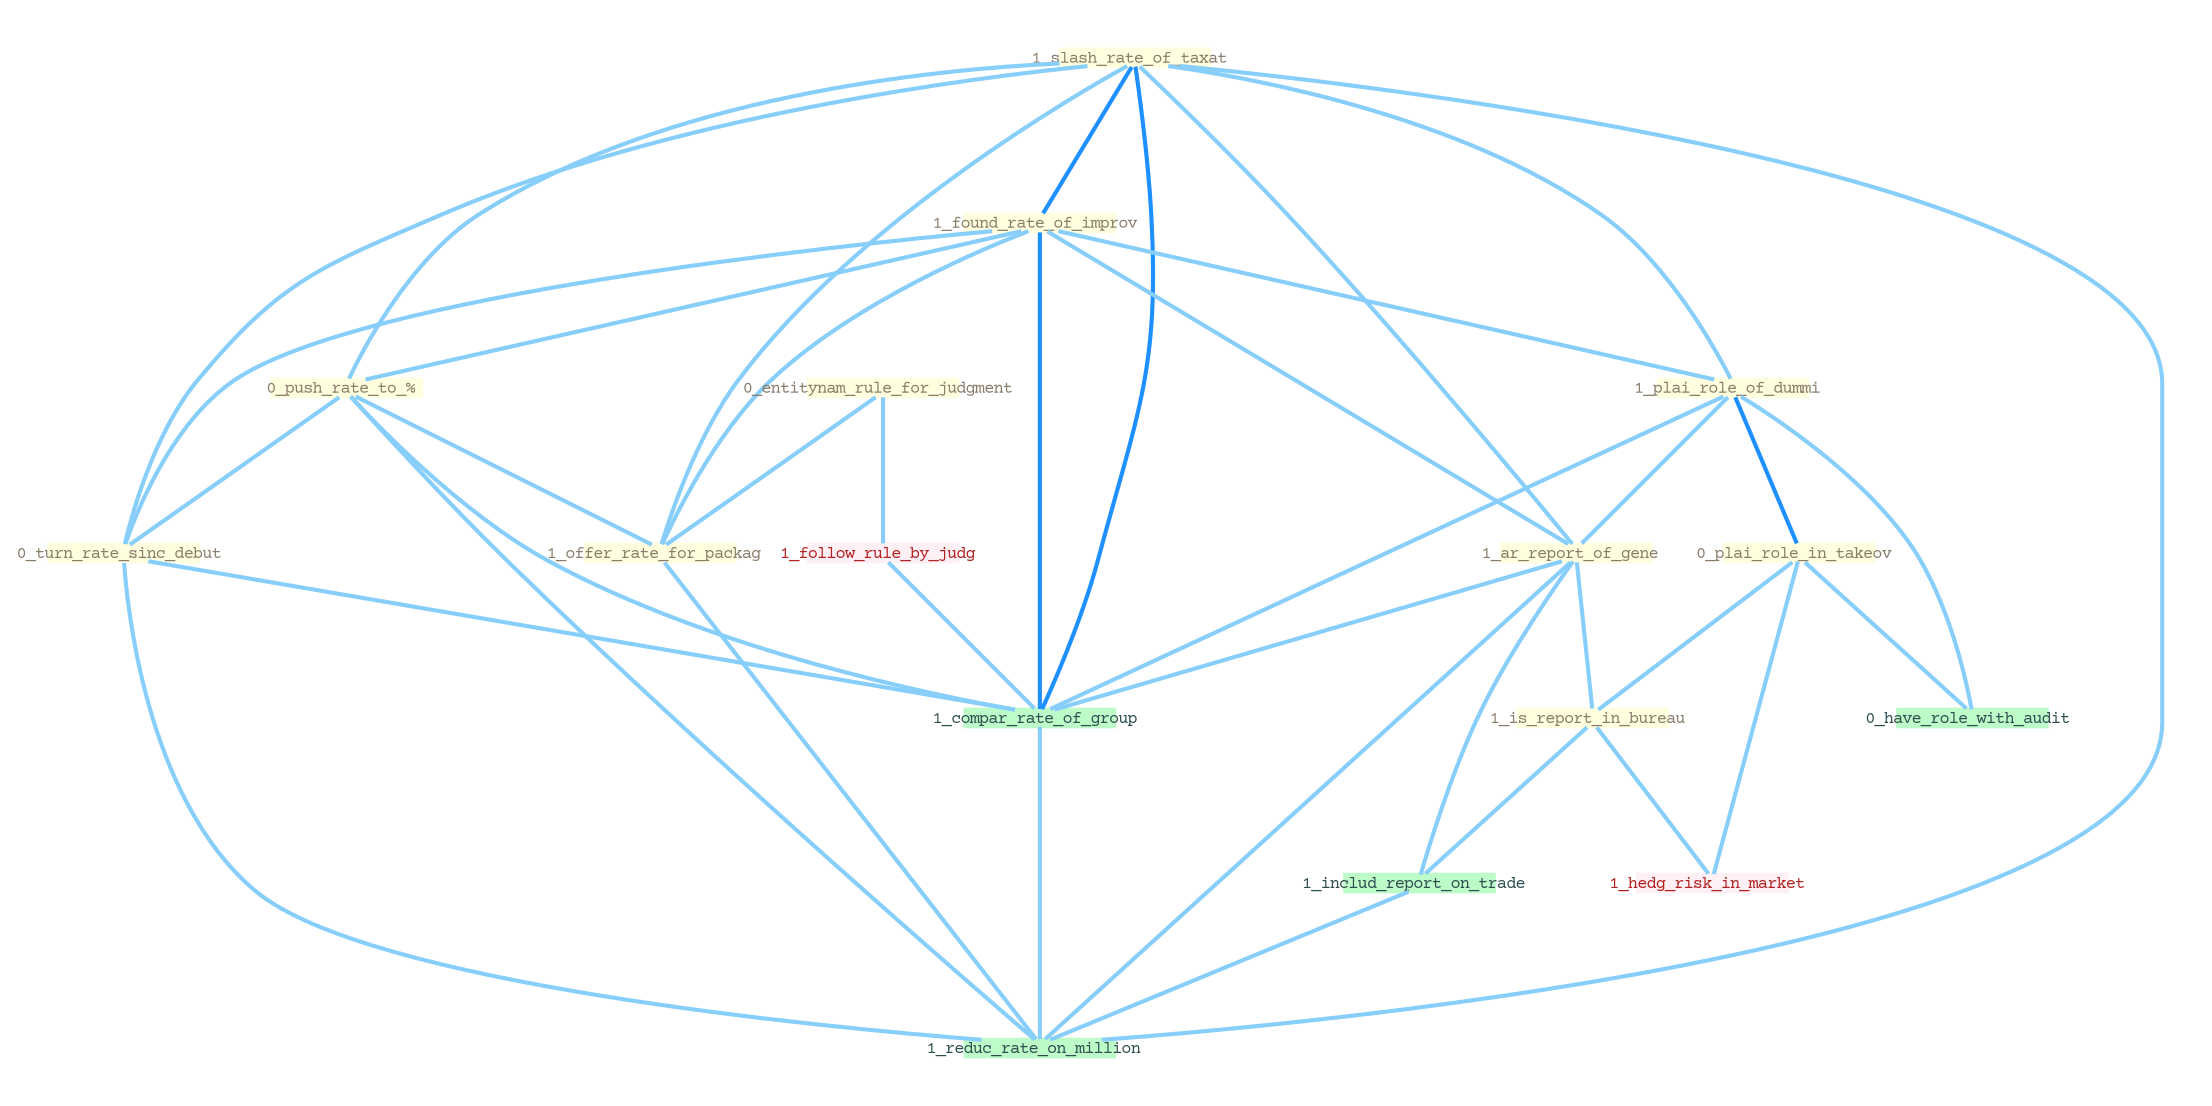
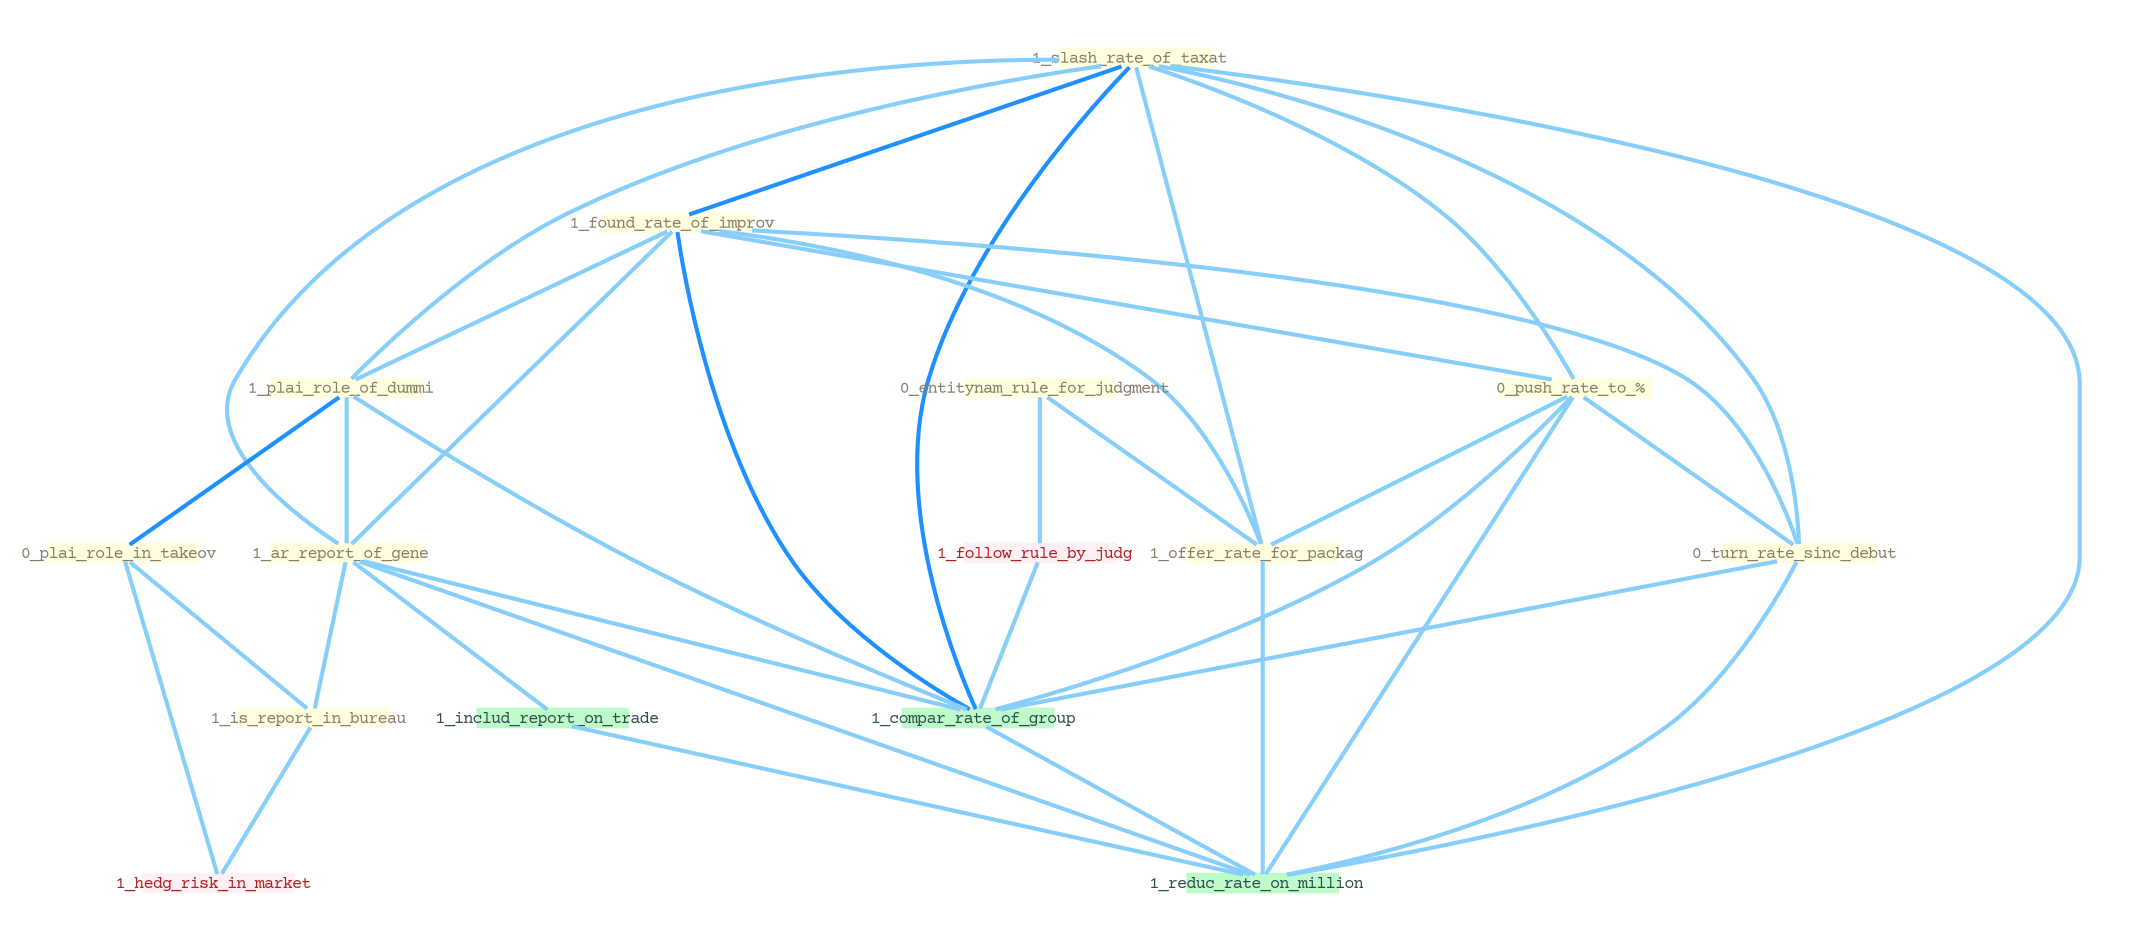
(1972, 718) -> none
(1506, 800) -> none
